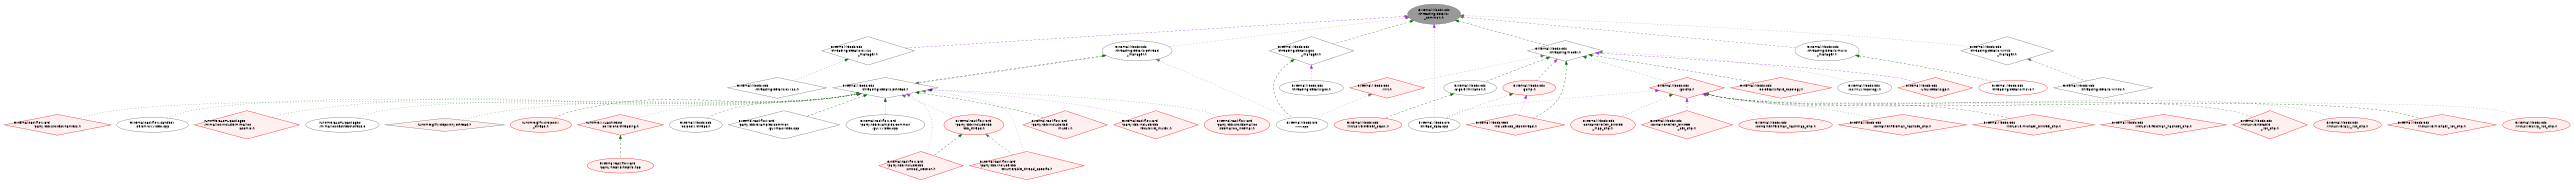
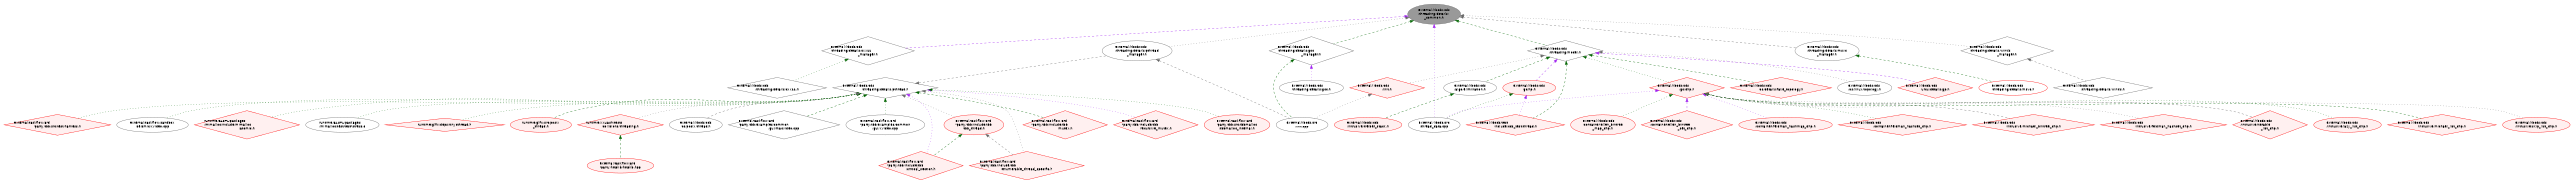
(1008, 69) -> none
(1225, 89) -> (1225, 89)
(445, 125) -> (445, 125)
